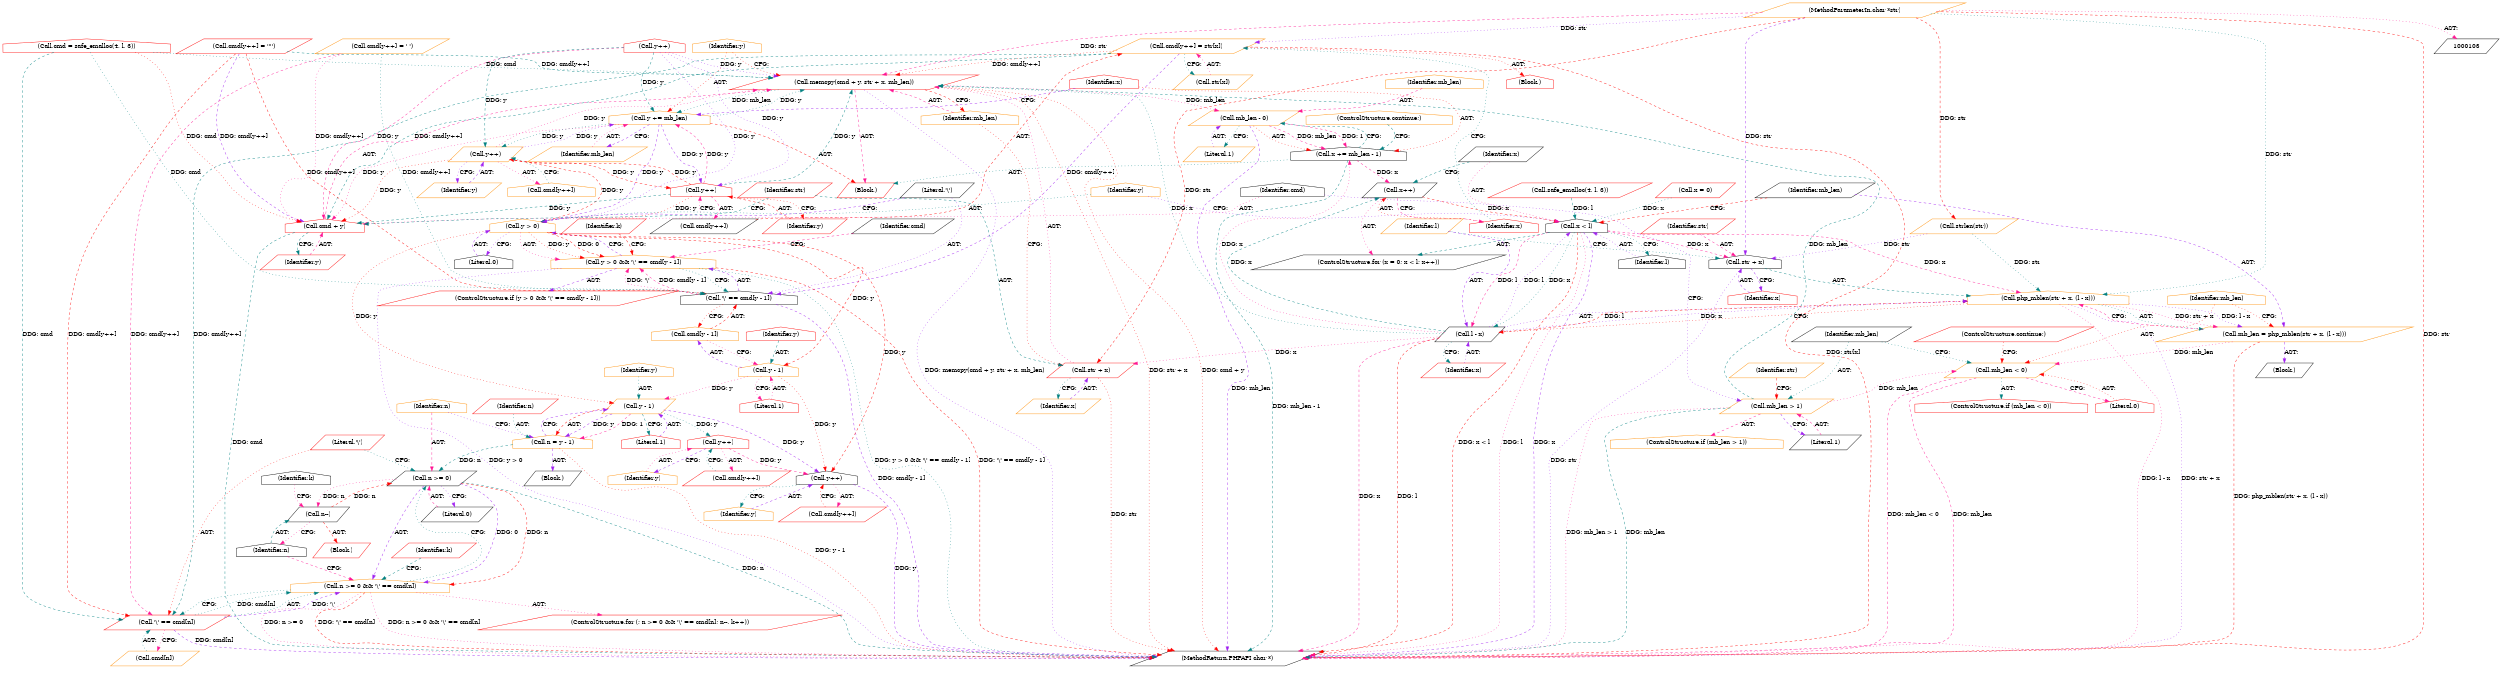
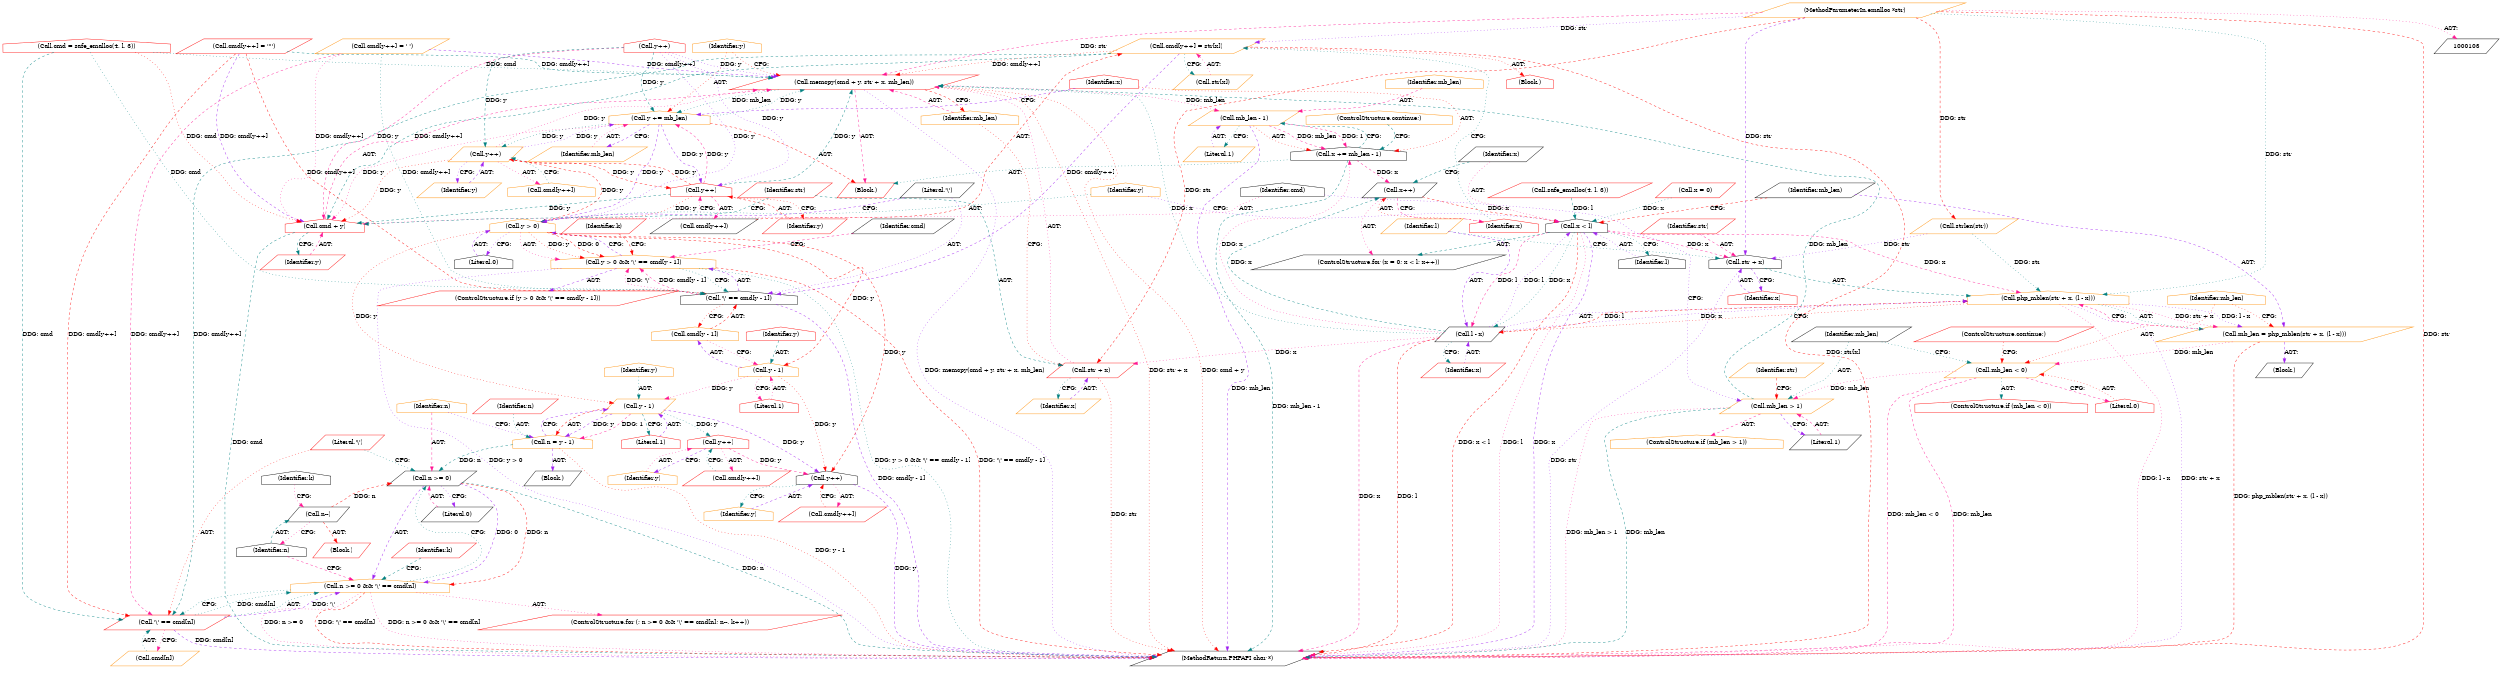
(1855, 10) -> (1855, 10)
none -> (600, 62)
(1244, 118) -> (1244, 118)
(1888, 382) -> (1875, 377)
(353, 483) -> none
